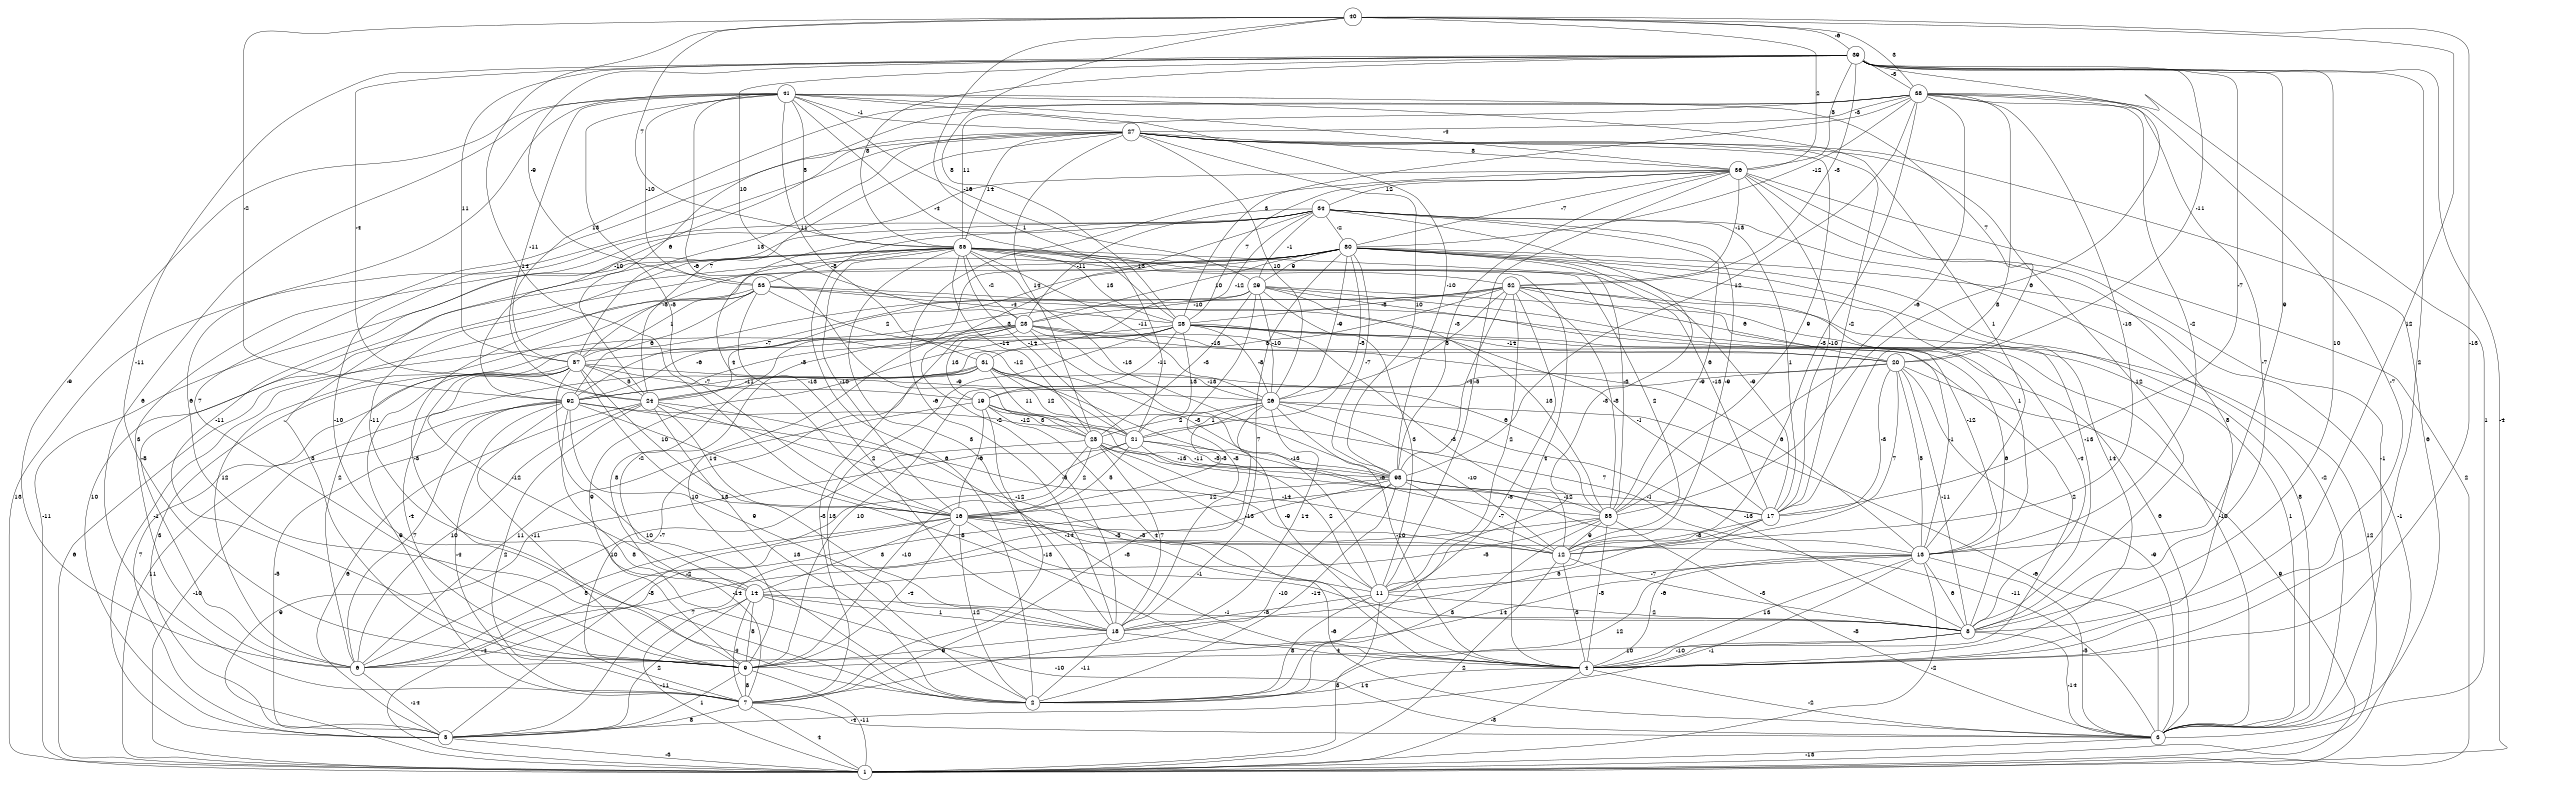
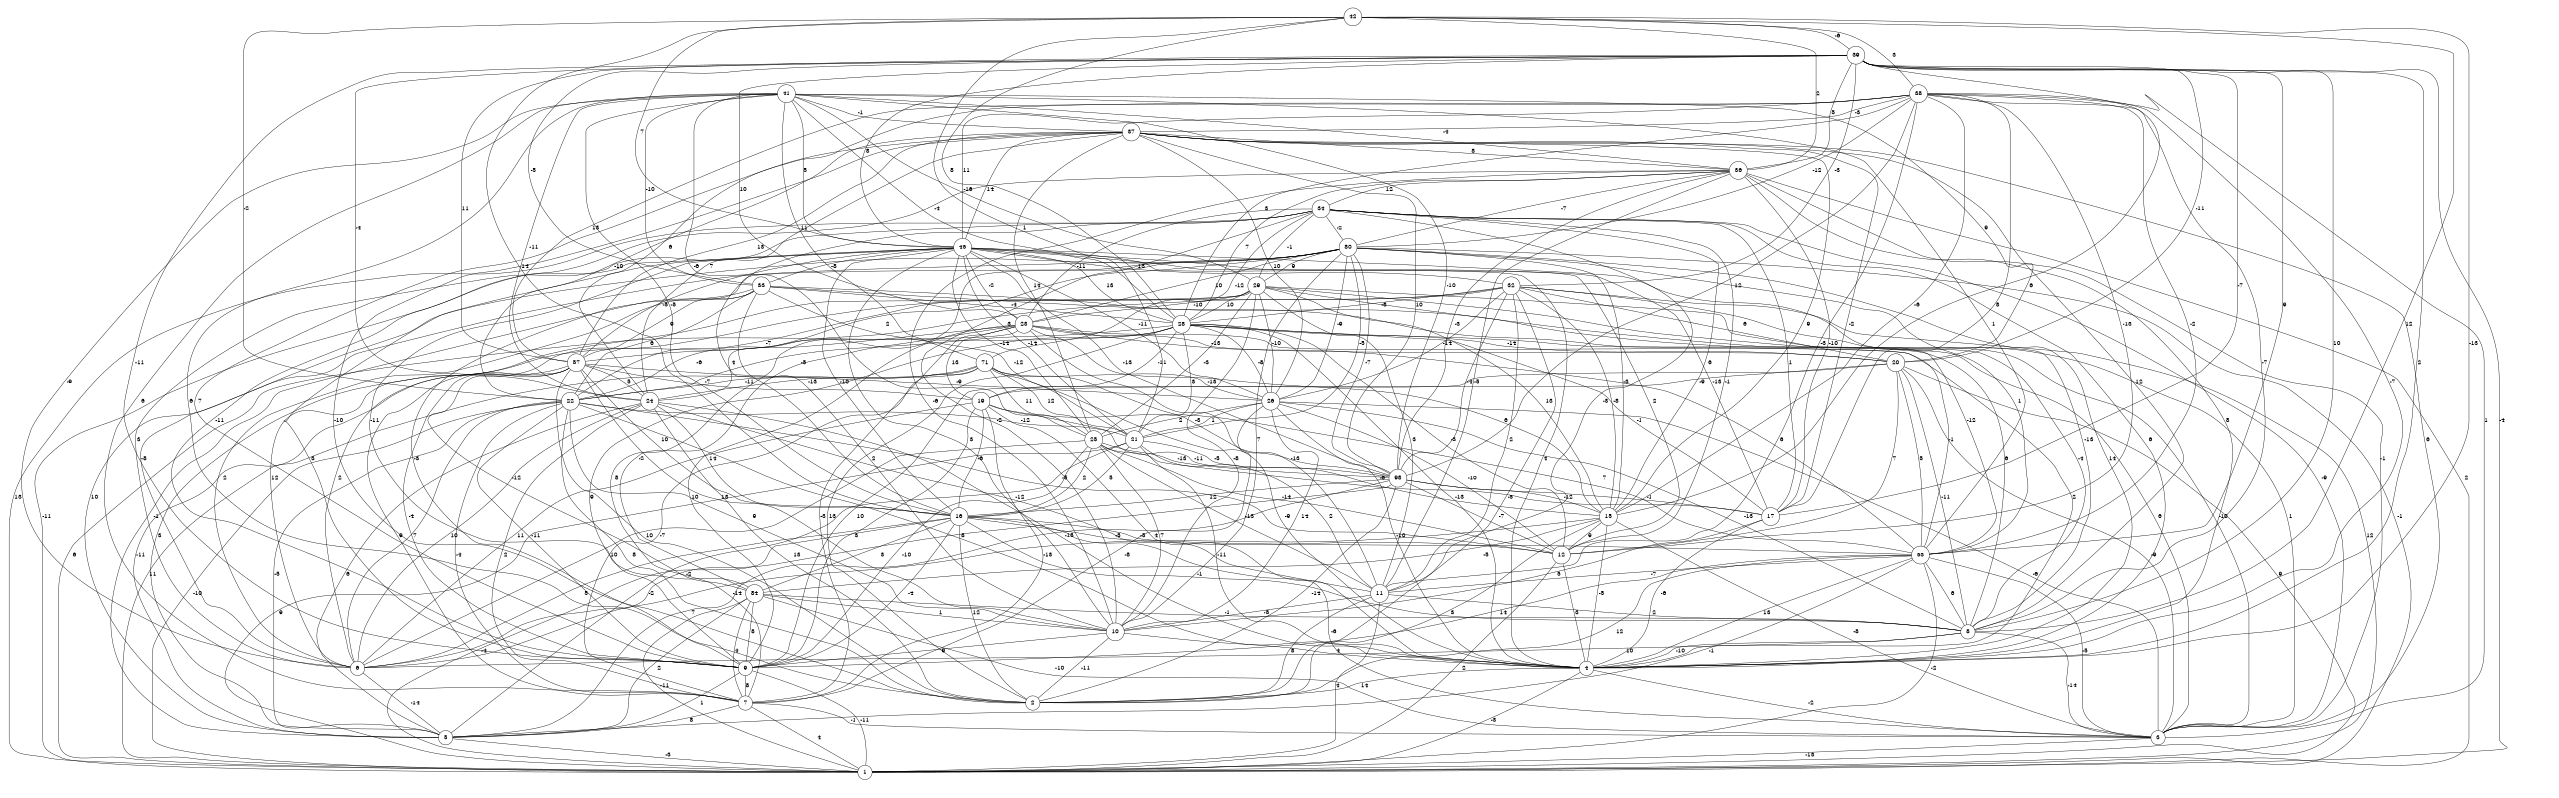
(1353, 17) -> (1353, 17)
(1887, 74) -> none
(1131, 132) -> (1131, 132)
(533, 170) -> (533, 170)
(1986, 228) -> (1986, 228)
(963, 247) -> (963, 247)
(1722, 255) -> none
(824, 286) -> (2089, 374)
(1639, 289) -> none
none -> (1220, 306)
(672, 324) -> (672, 324)
(1447, 343) -> (1447, 343)
(2028, 344) -> none
(1056, 349) -> none
none -> (559, 352)
(985, 363) -> (985, 363)
(1193, 382) -> (1193, 382)
(1728, 382) -> (1728, 382)
(570, 401) -> (570, 401)
(1037, 421) -> (845, 537)
none -> (1424, 473)
(225, 478) -> (225, 478)
(1876, 478) -> none
(2324, 478) -> (2324, 478)
(1167, 481) -> none
(1608, 517) -> (1608, 517)
(1675, 529) -> (1307, 635)
(1069, 536) -> (1069, 536)
(1666, 538) -> none
(141, 555) -> (141, 555)
(1921, 555) -> (1921, 555)
(651, 594) -> (651, 594)
(755, 594) -> (755, 594)
(1764, 603) -> none
(1115, 632) -> (1115, 632)
(1116, 643) -> none
(1338, 686) -> (1338, 686)
(853, 720) -> (853, 720)
